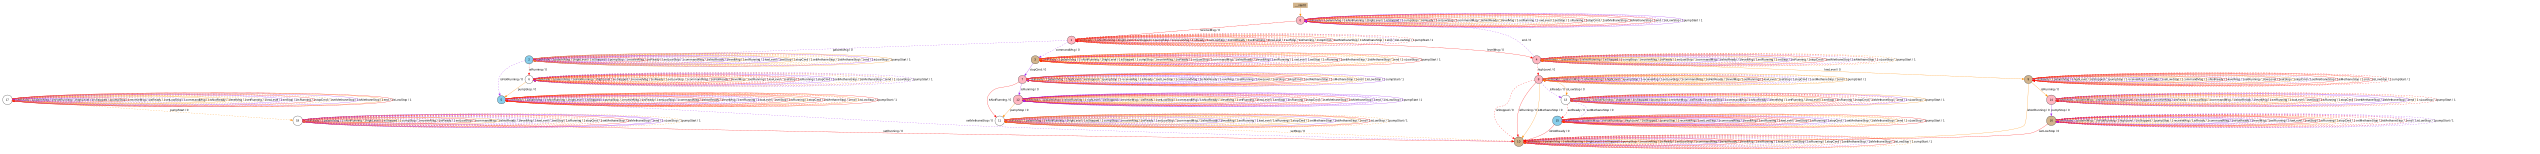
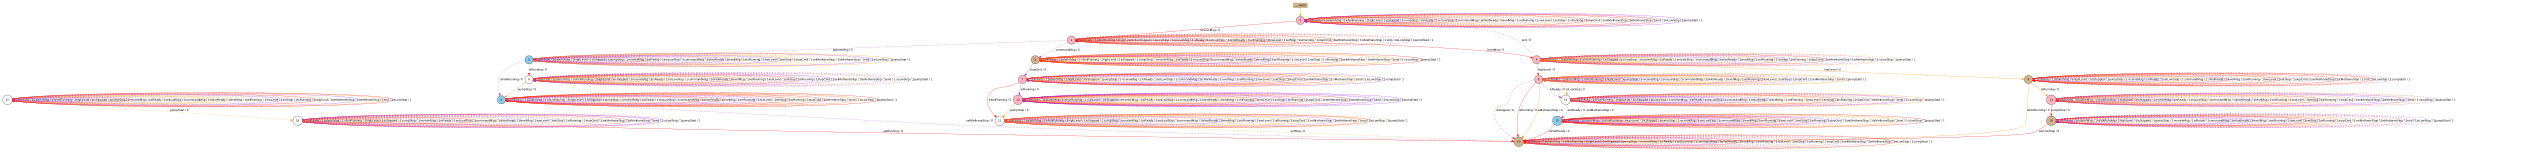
(2051, 109) -> (2051, 109)
